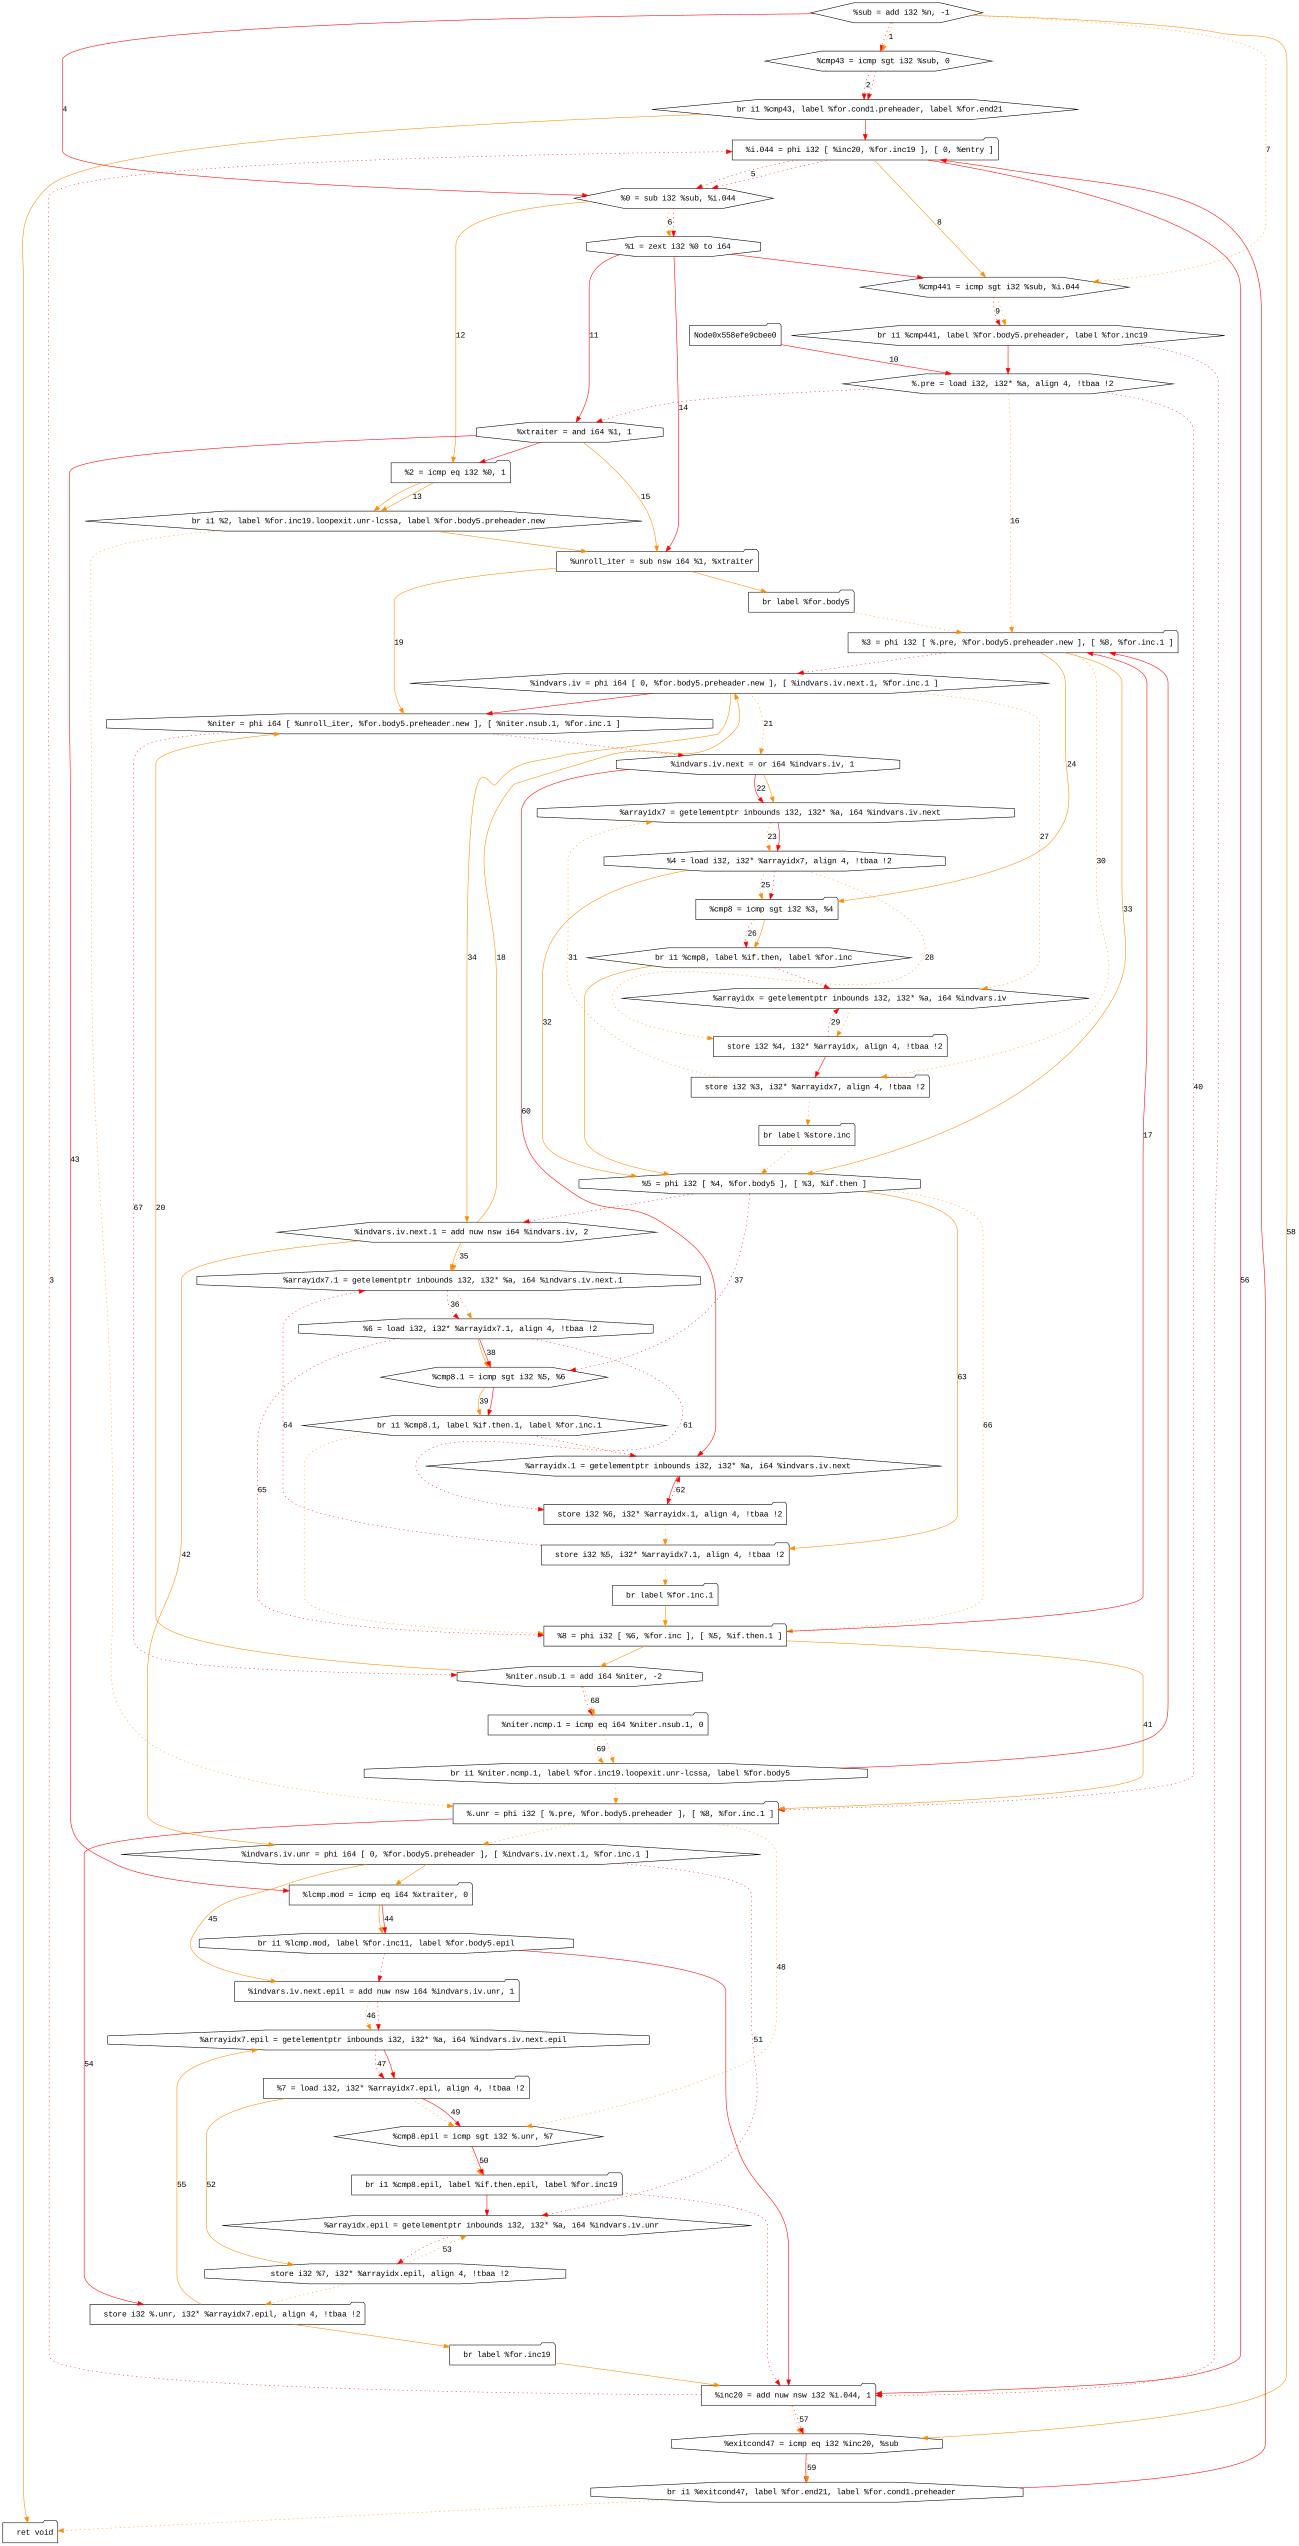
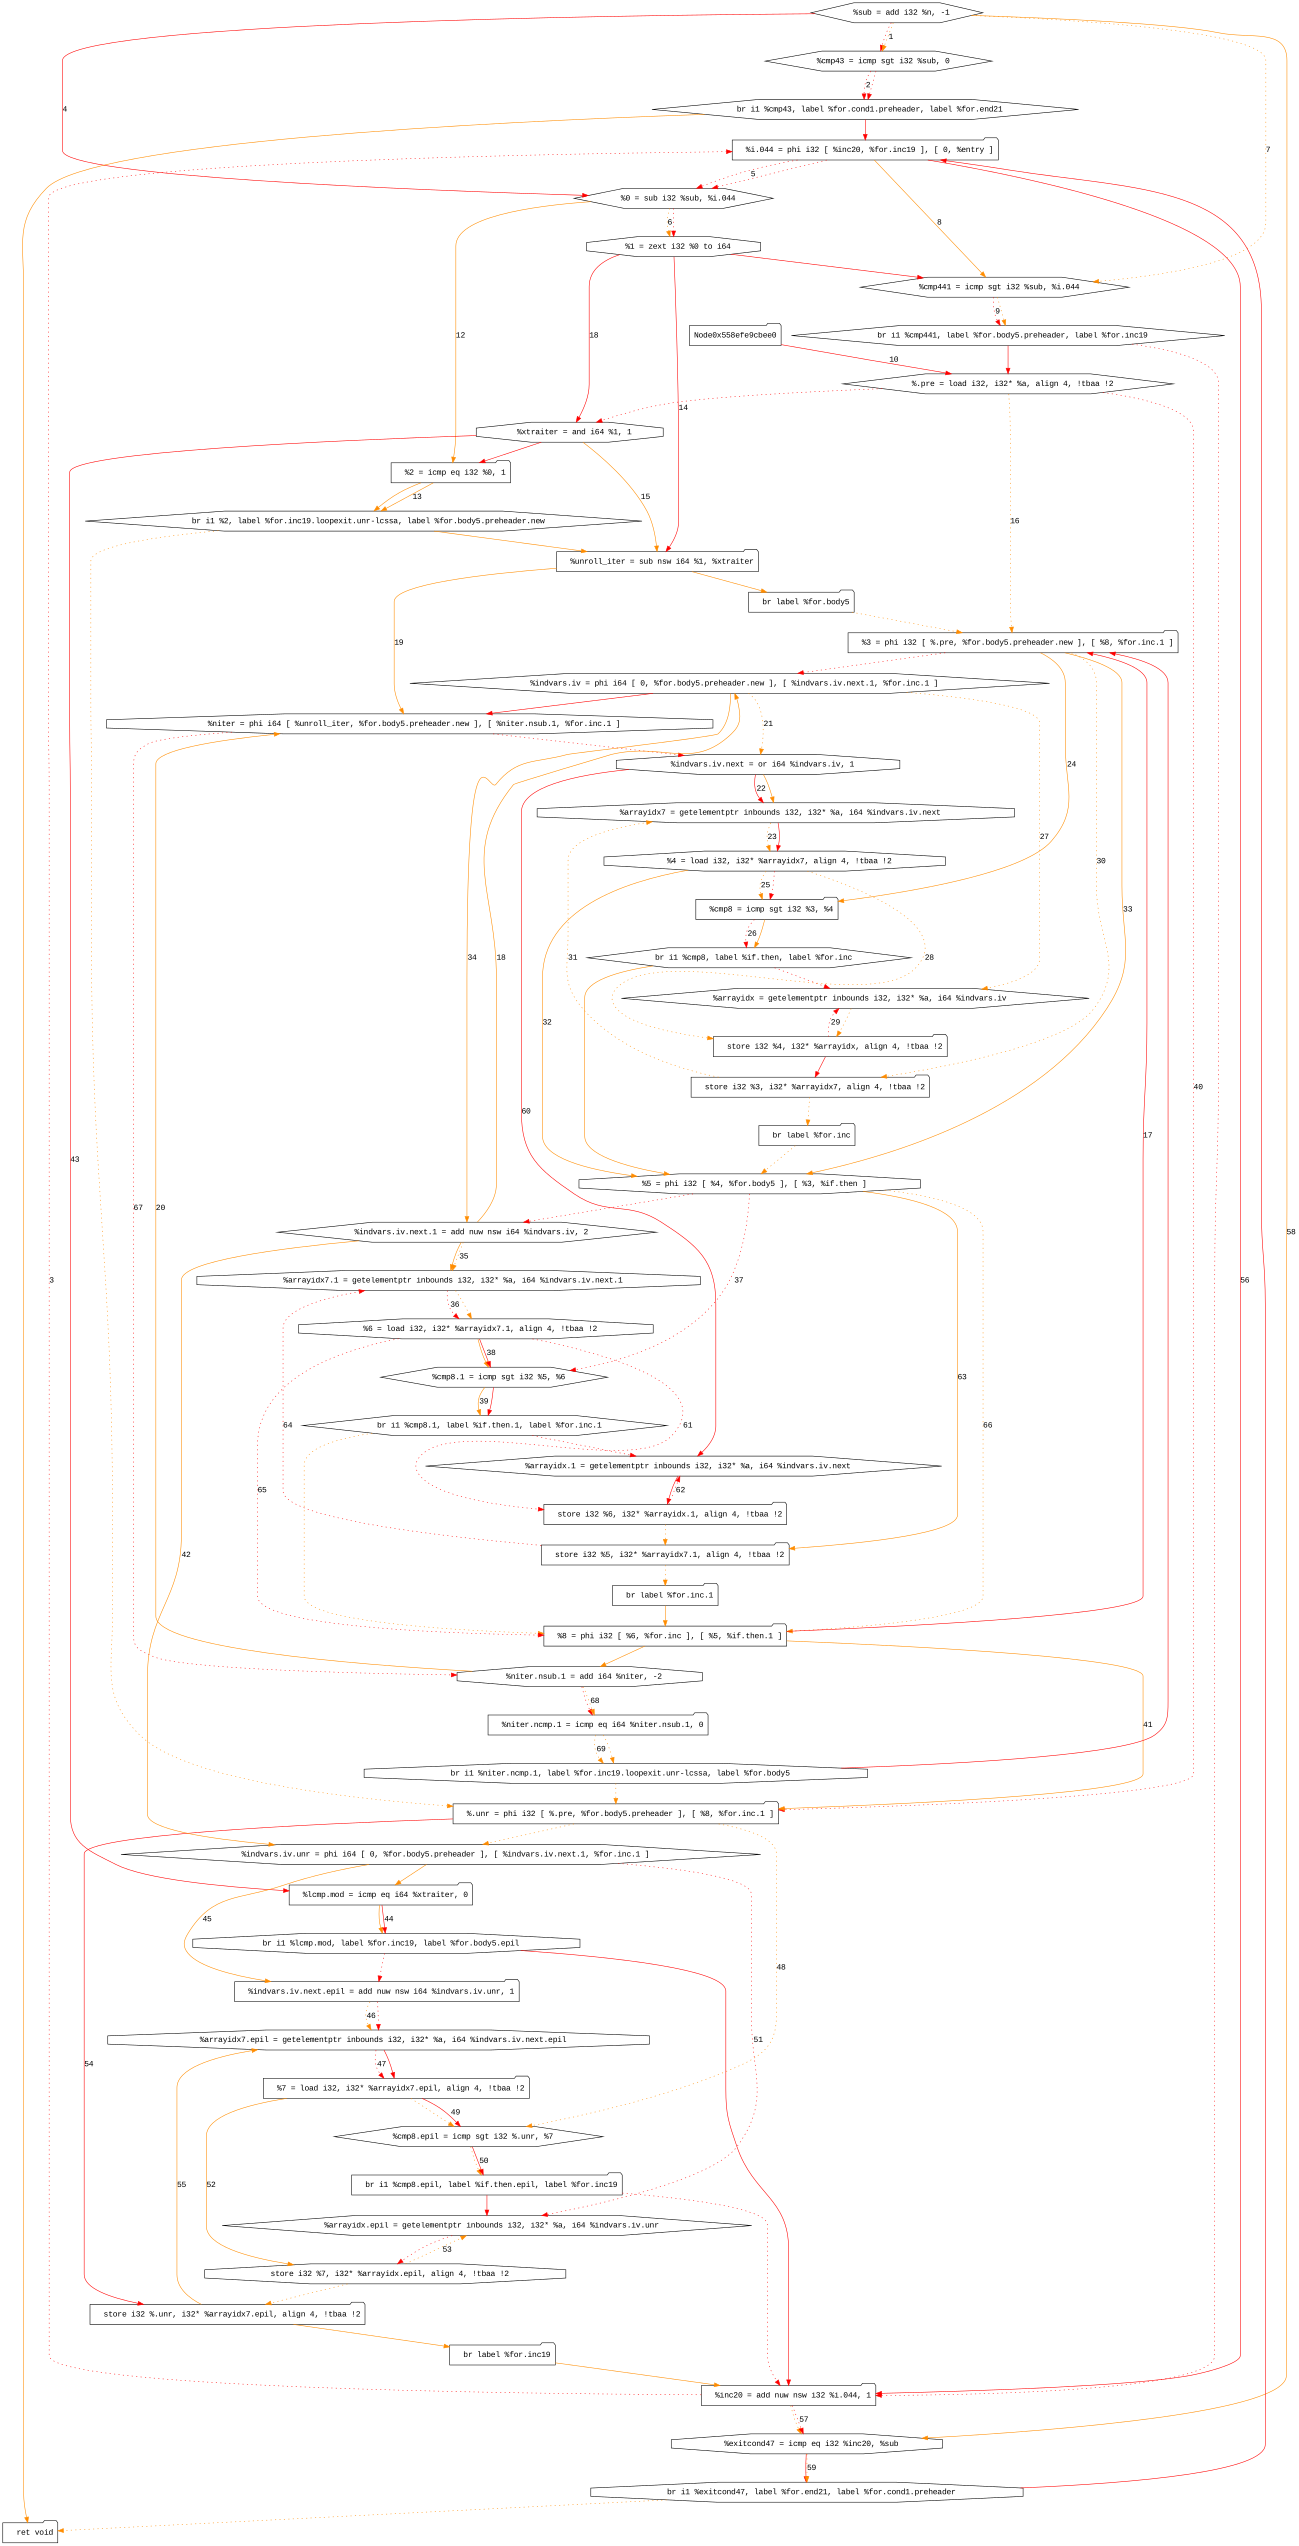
(594, 336) -> (594, 336)
(807, 1136) -> (807, 1136)
(386, 1943) -> (386, 1943)
